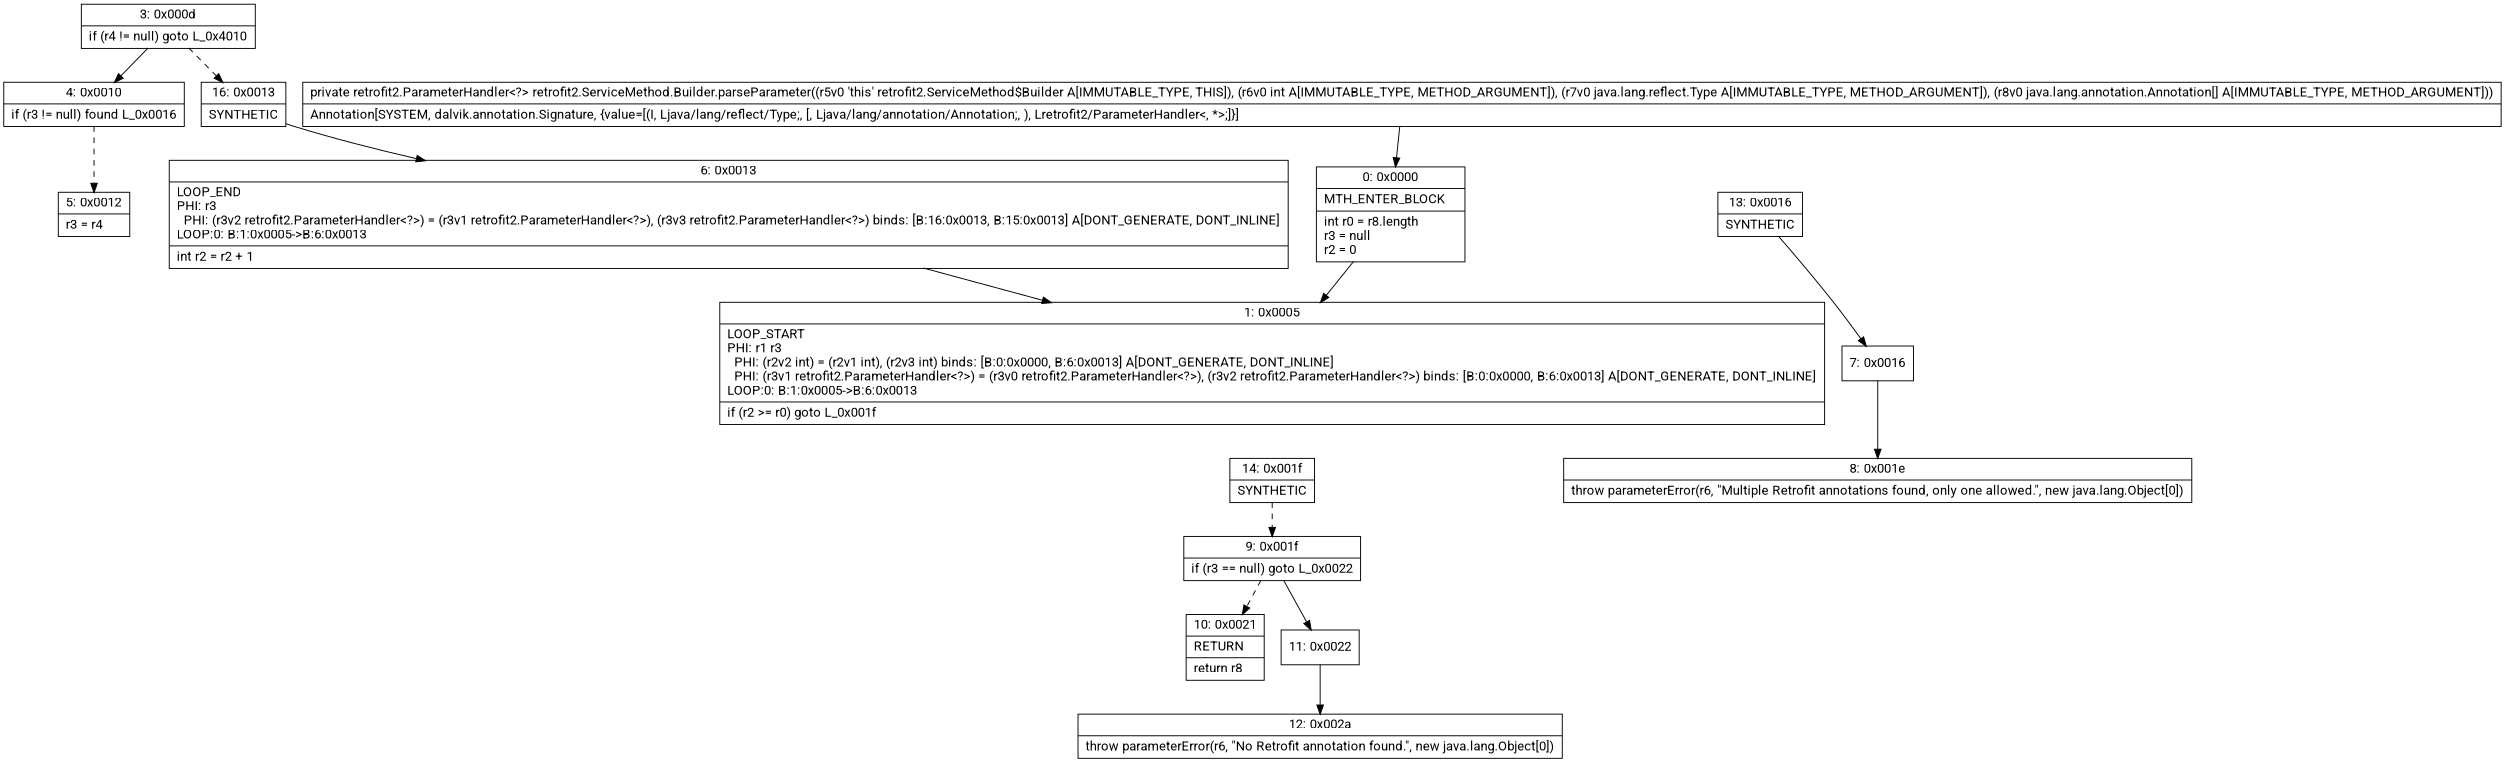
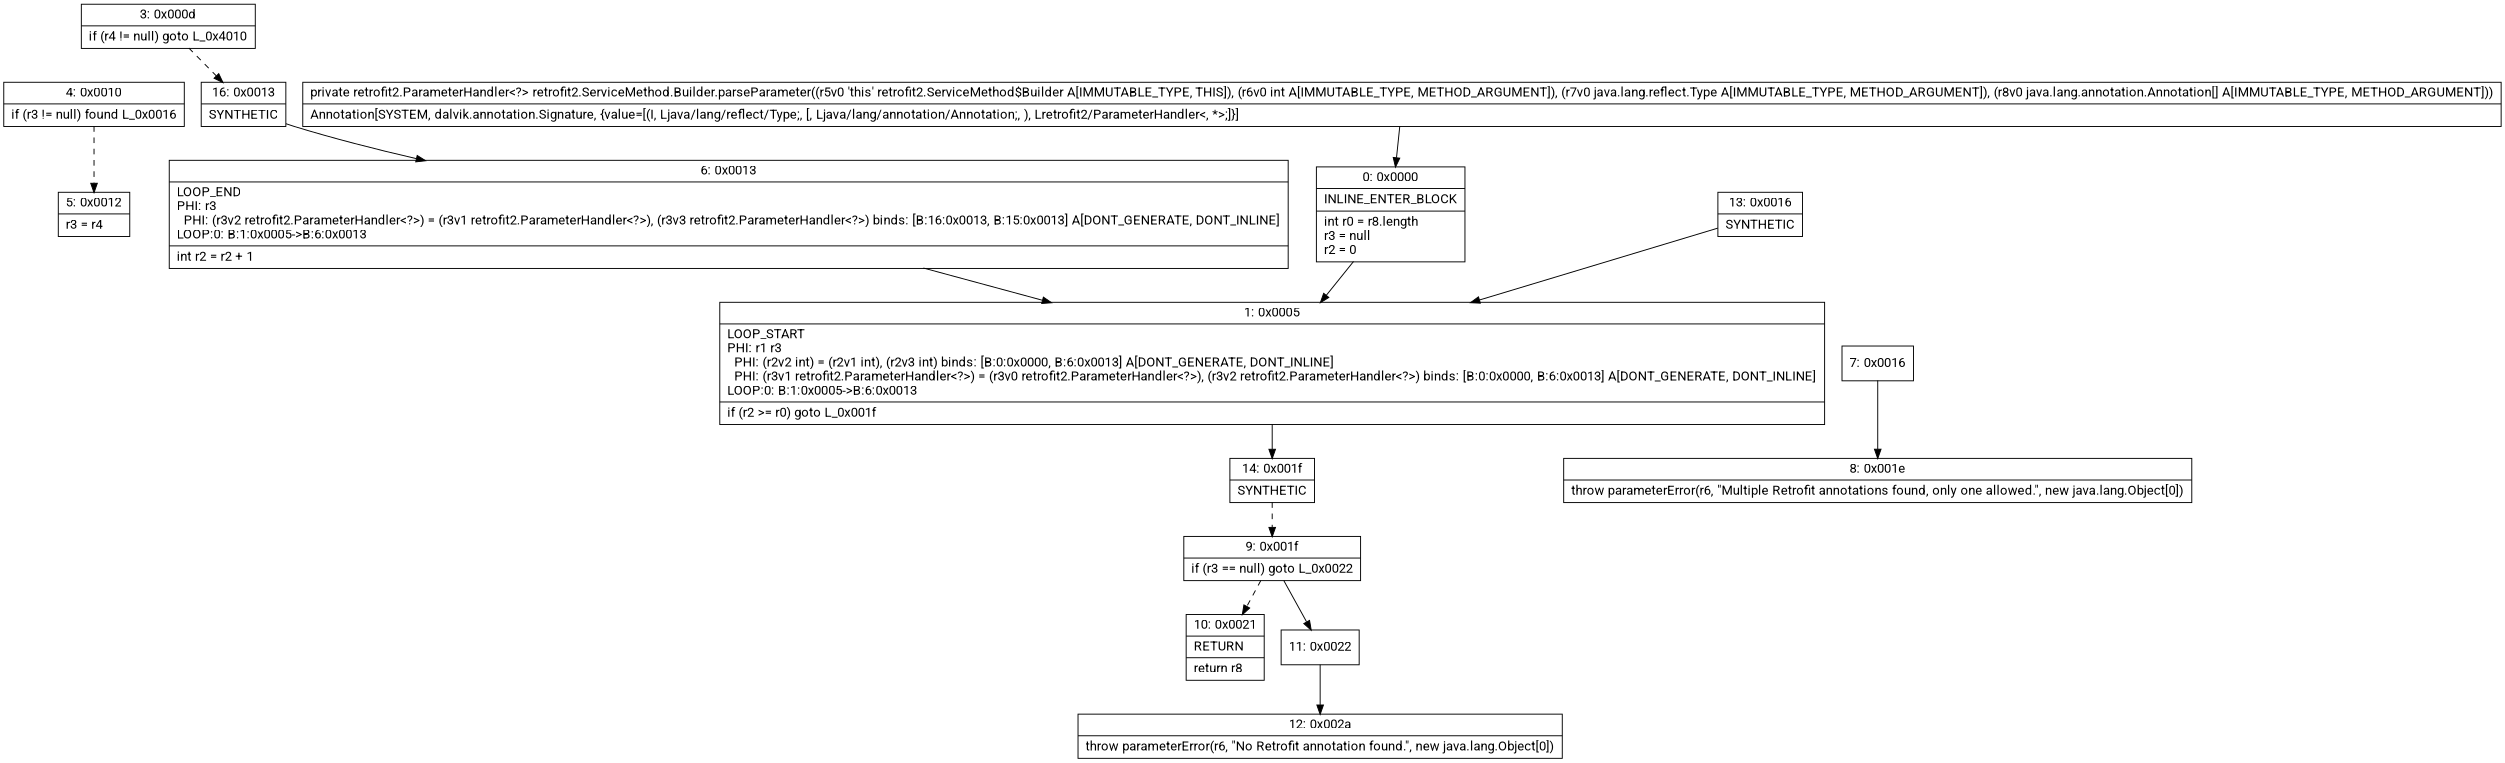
(134, 62) -> none
(1385, 199) -> (1391, 199)
(1821, 286) -> (1599, 264)
none -> (1272, 437)
